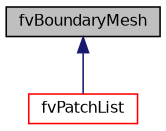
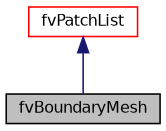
(83, 73) -> (83, 73)
